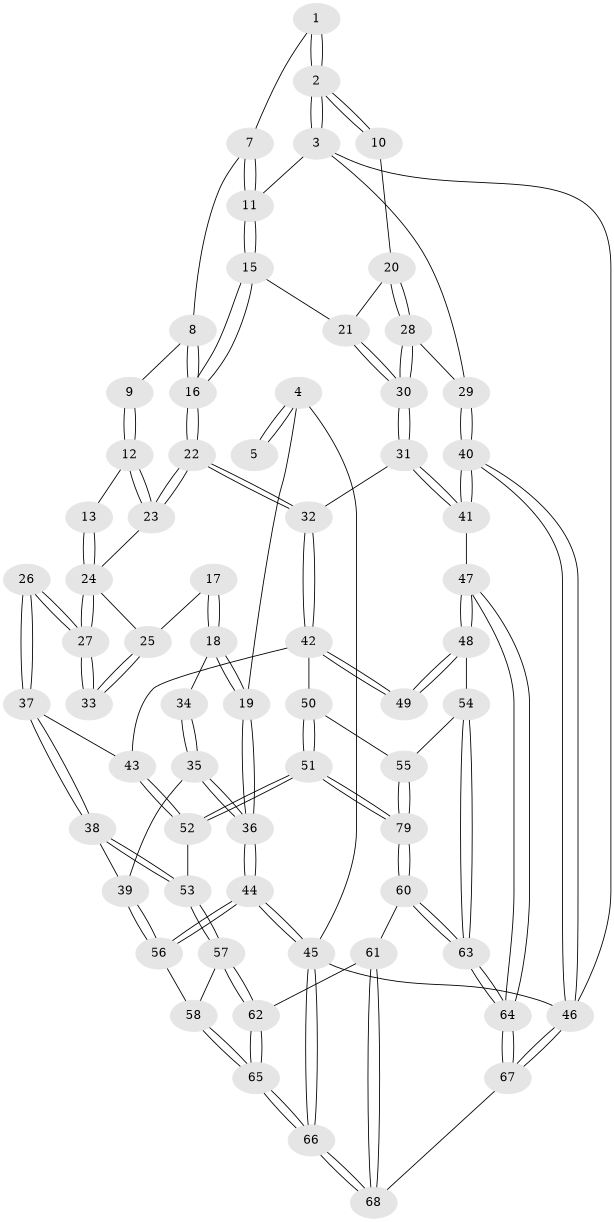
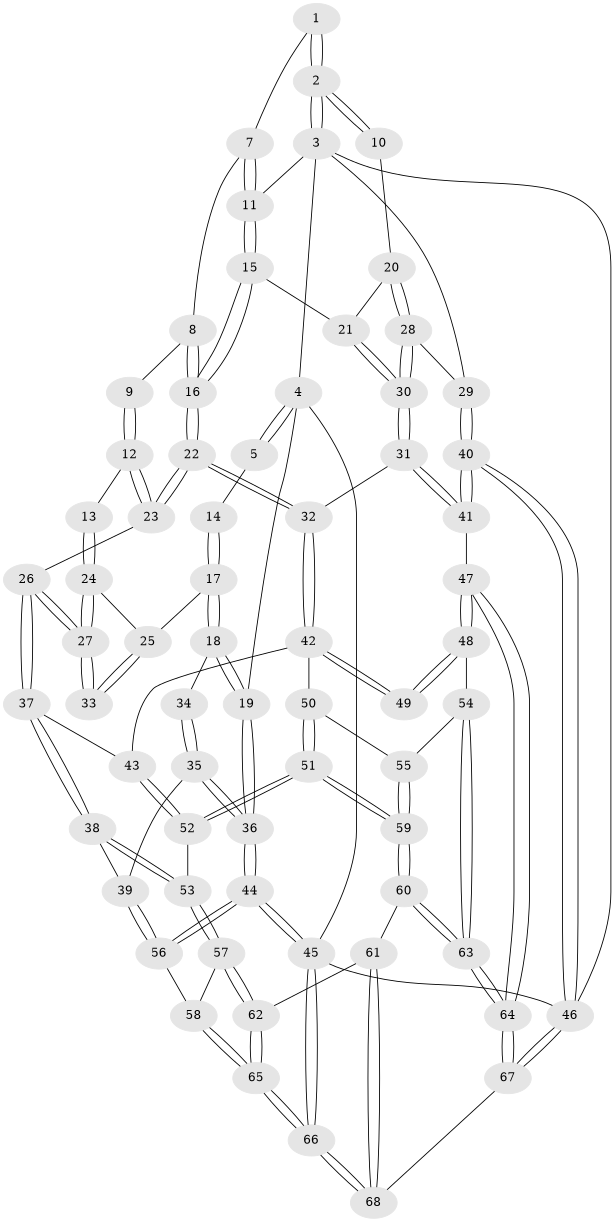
none -> (308, 268)
none -> (214, 517)
(120, 548) -> (89, 549)
(404, 829) -> (404, 829)
